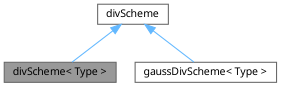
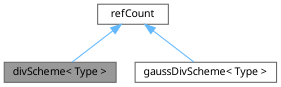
(133, 14) -> (133, 14)
